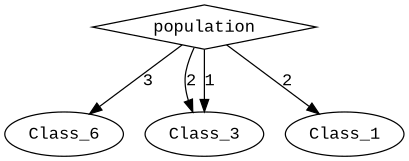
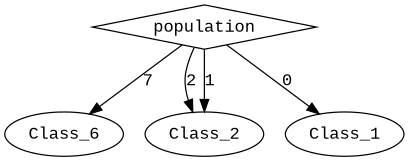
(148, 81) -> (148, 81)
(287, 81) -> (287, 81)
(204, 134) -> (204, 134)
